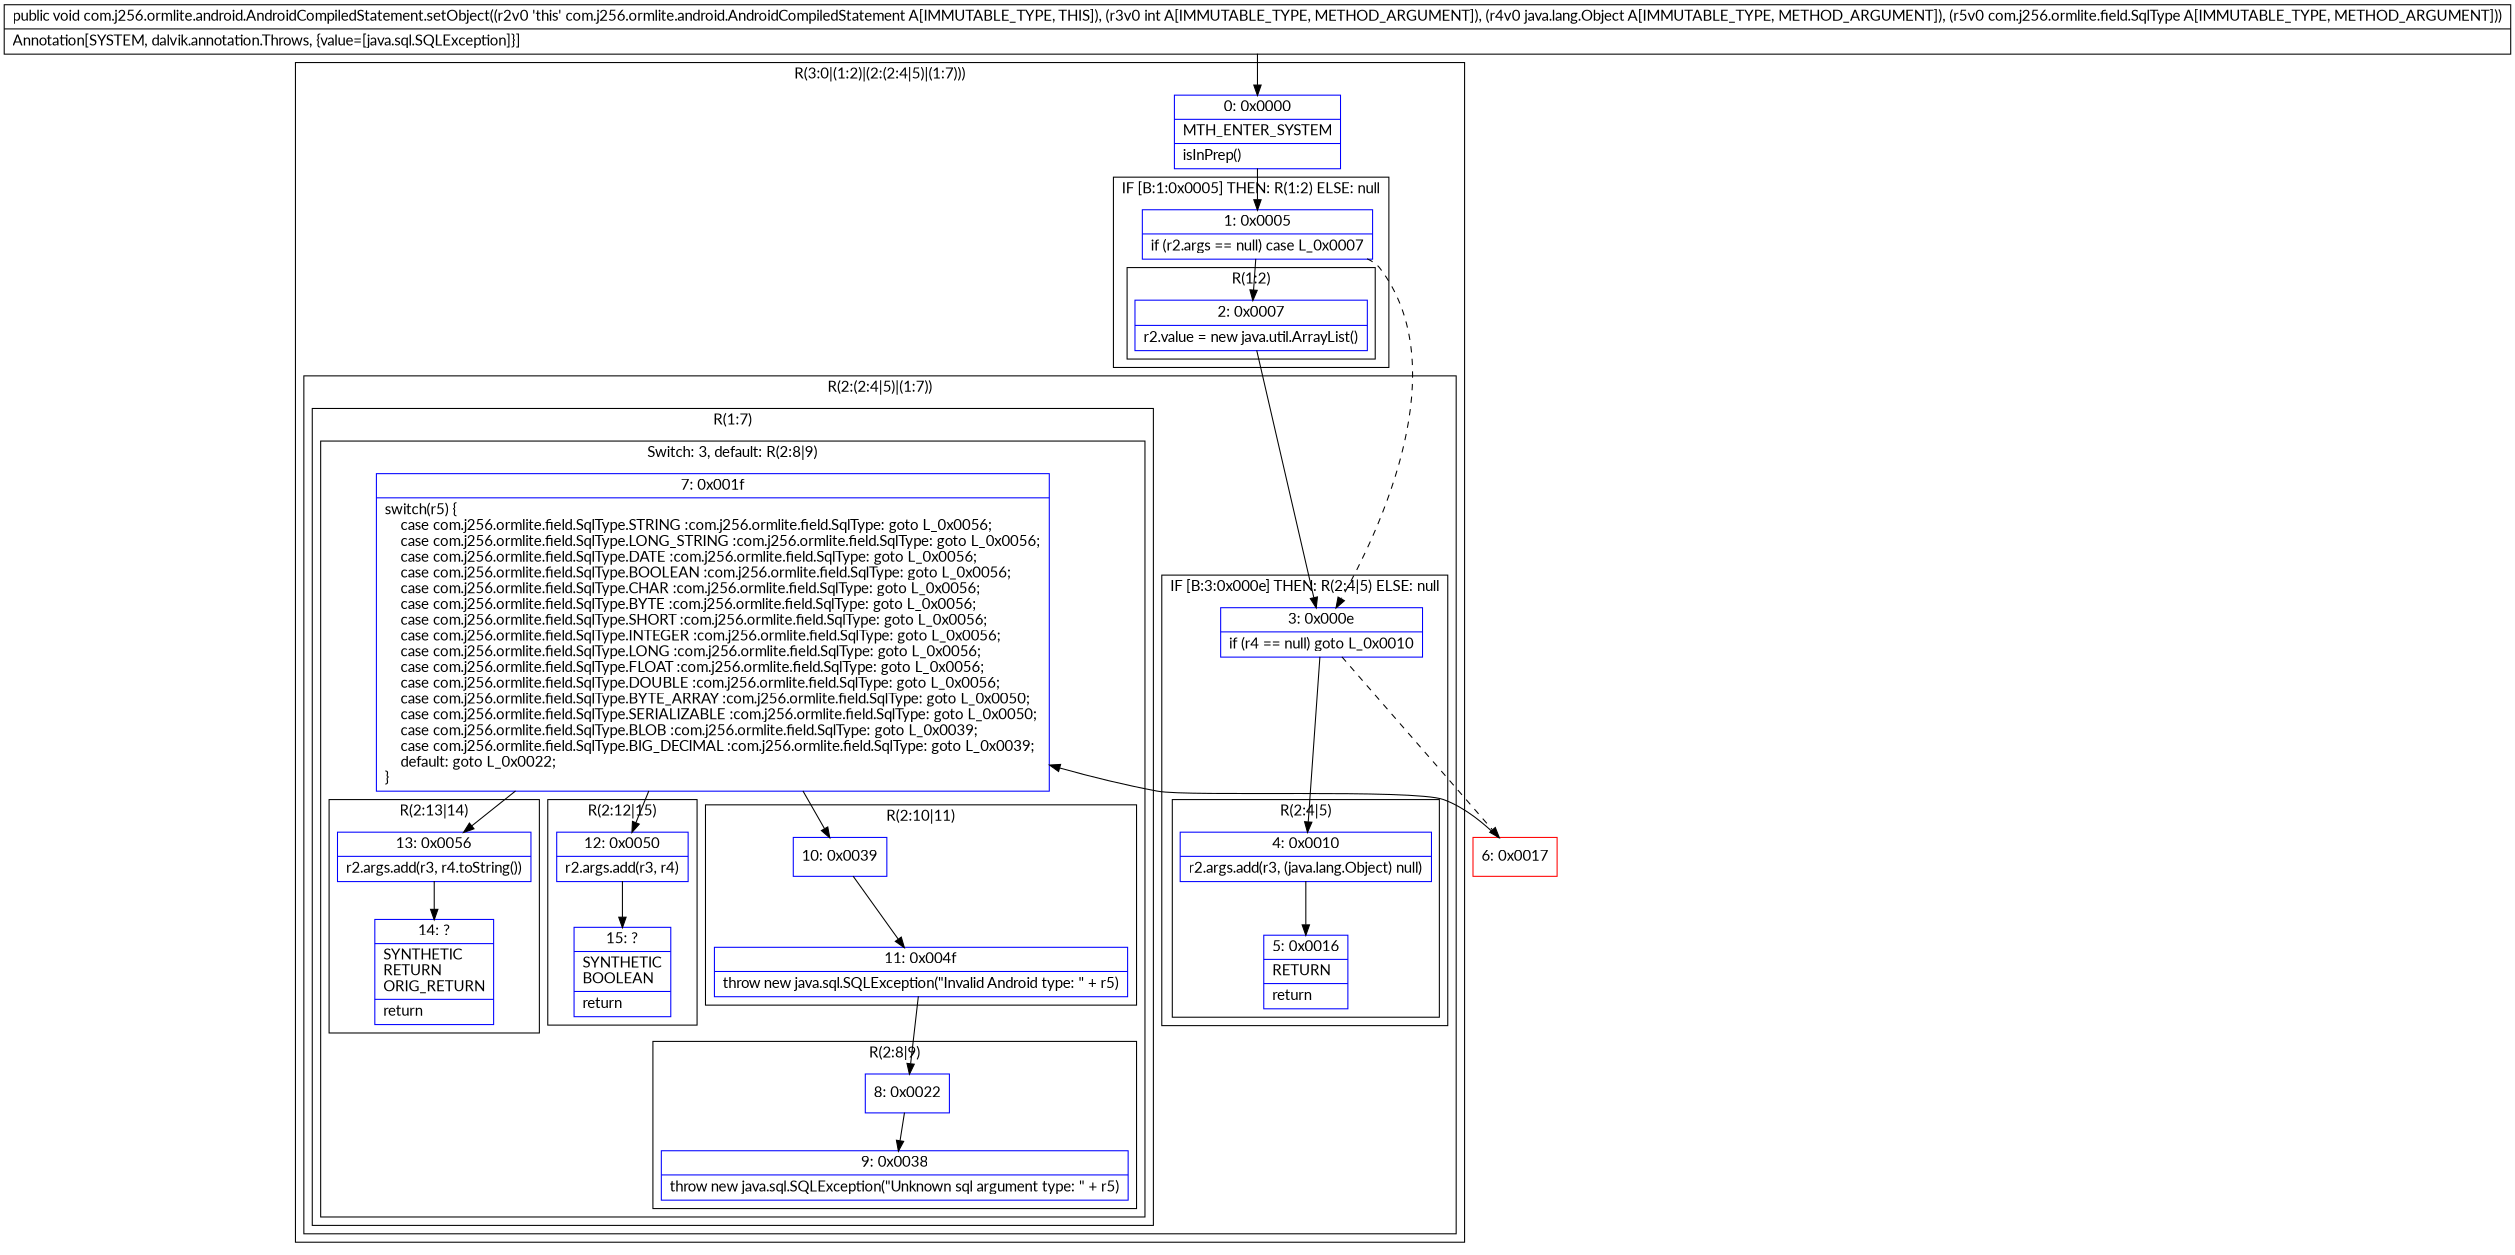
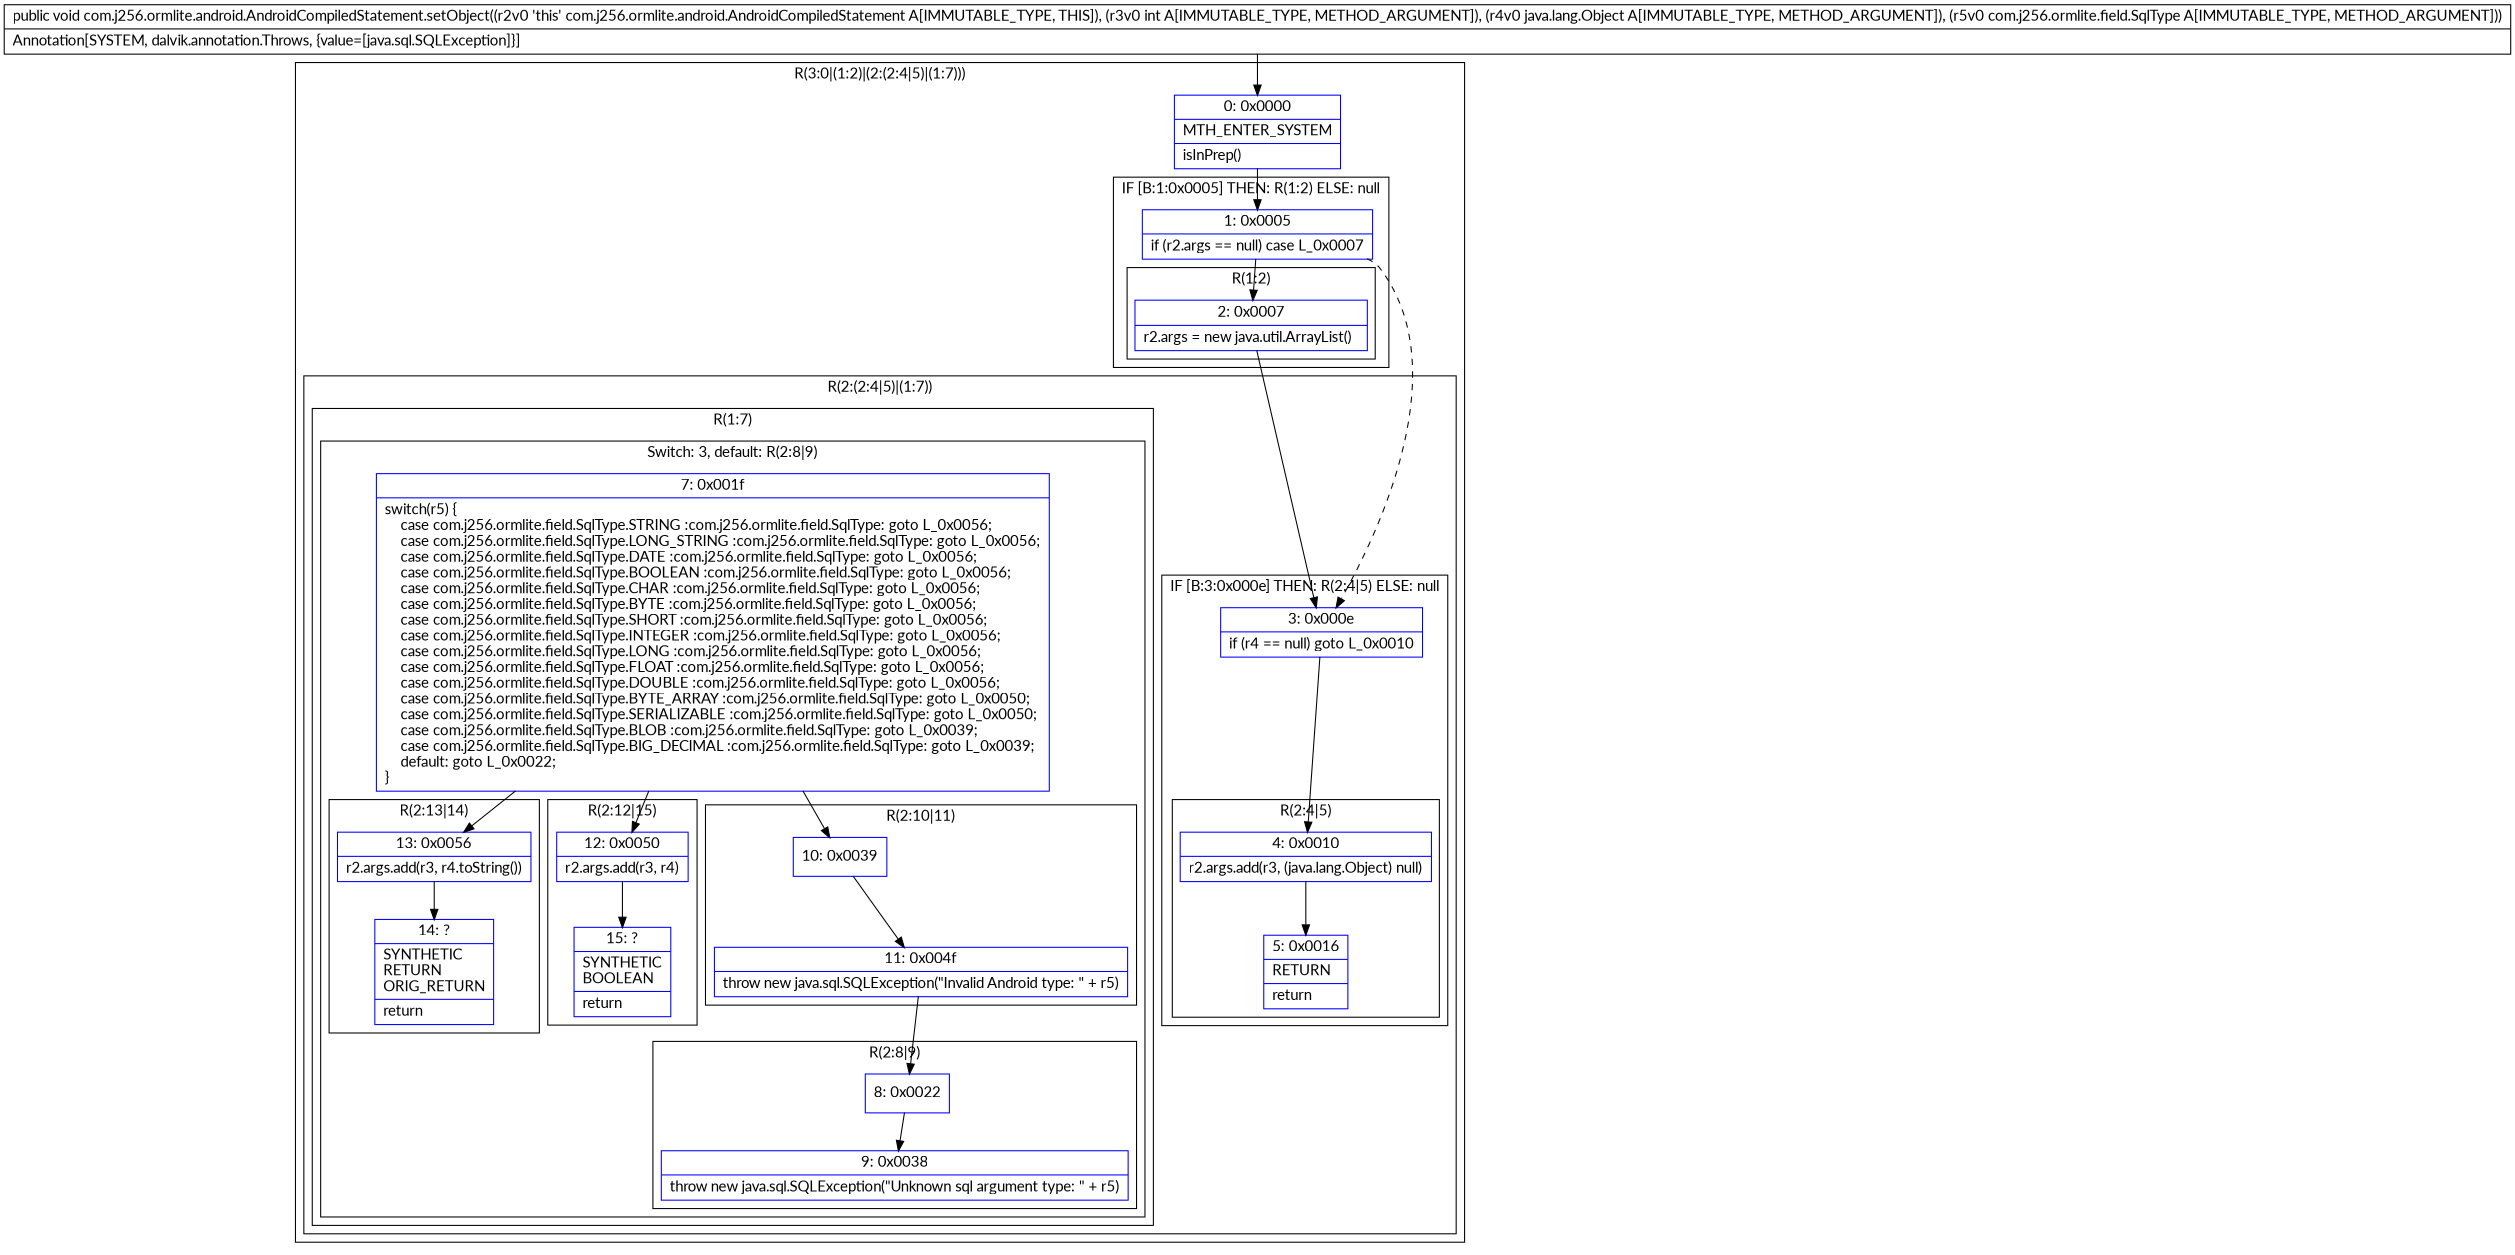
(1251, 337) -> (1248, 337)
(1515, 857) -> none
